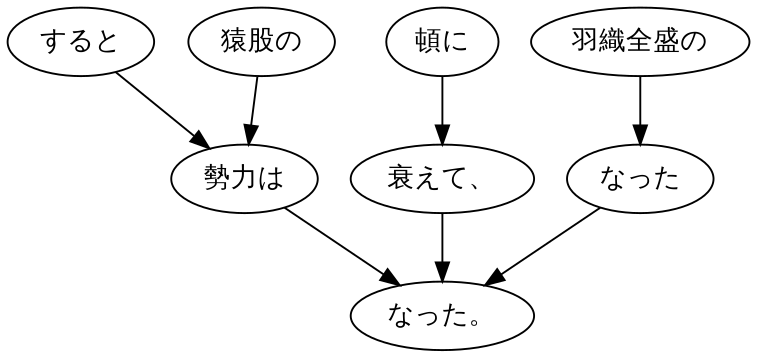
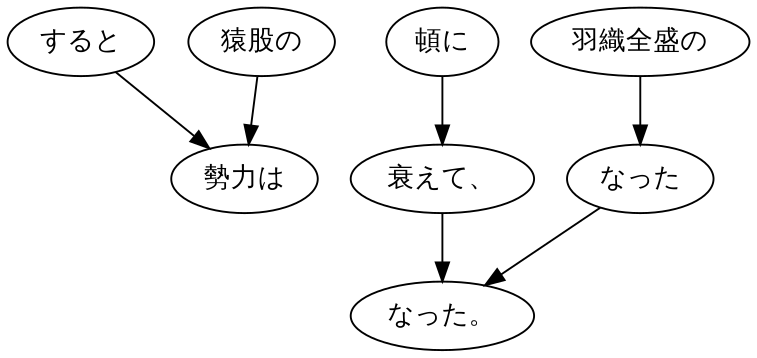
(334, 241) -> none
